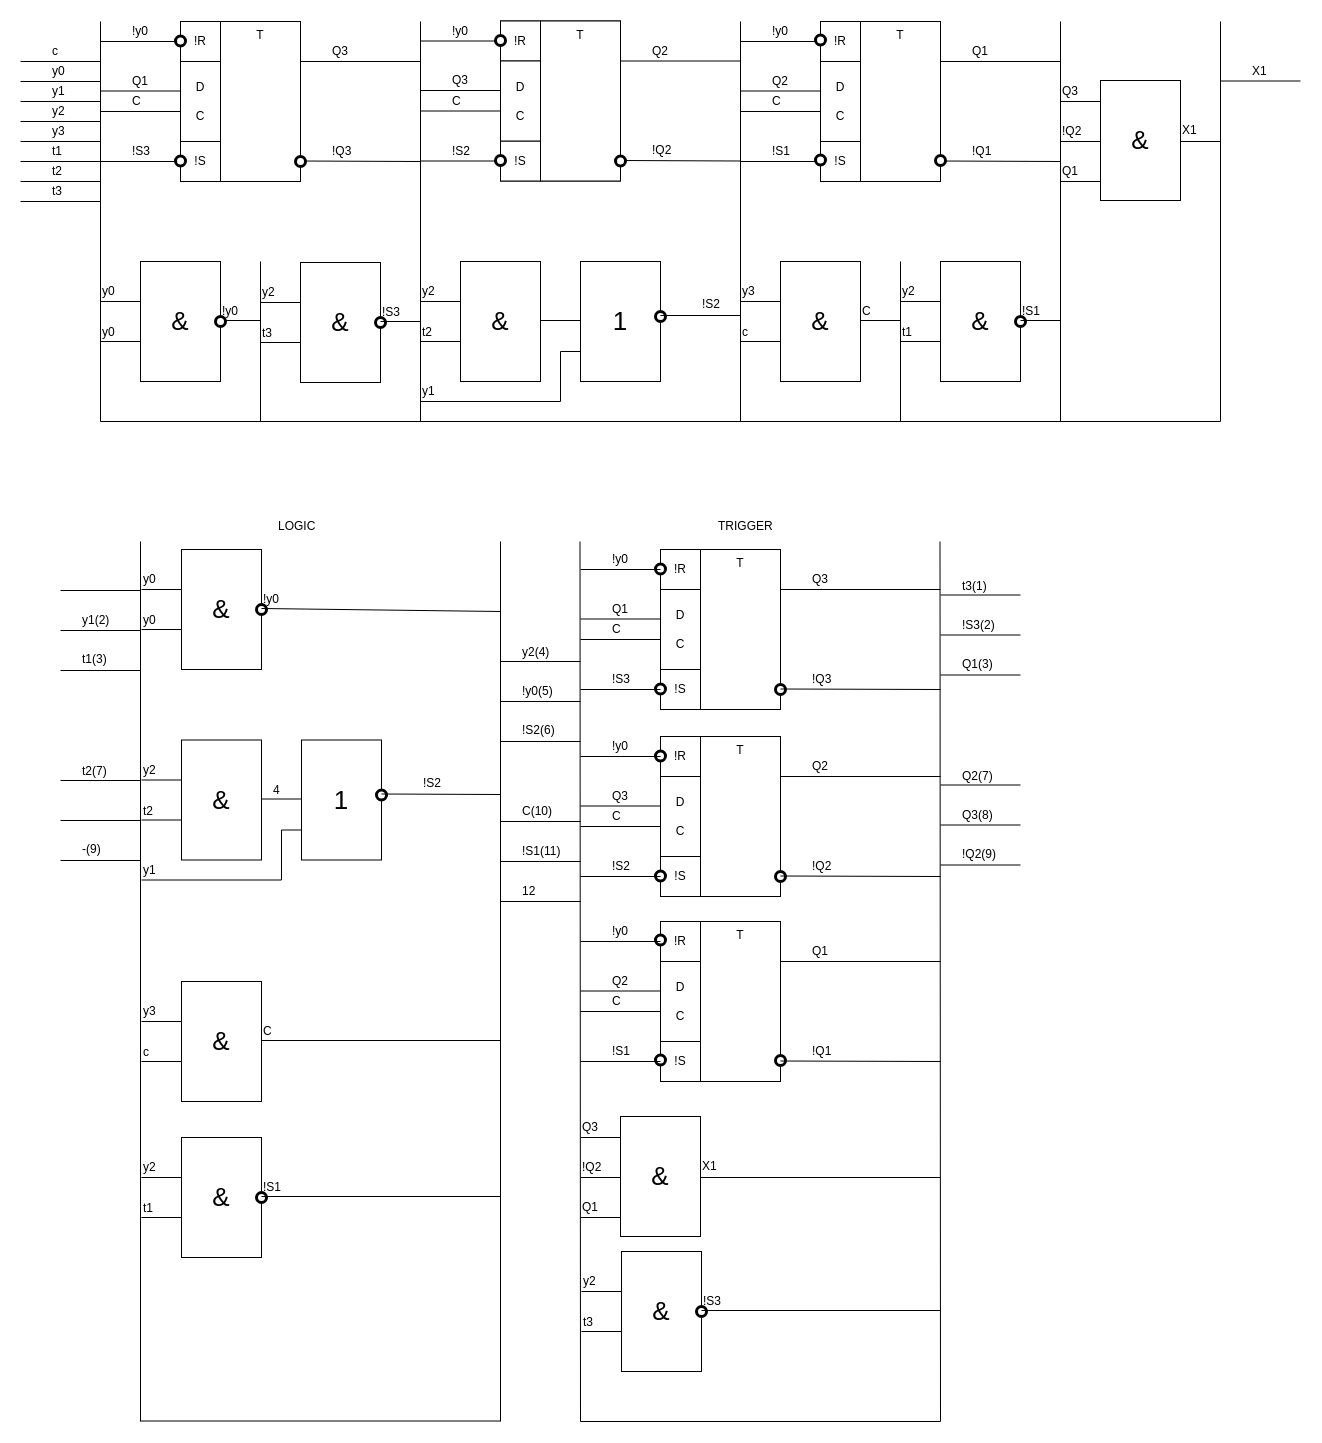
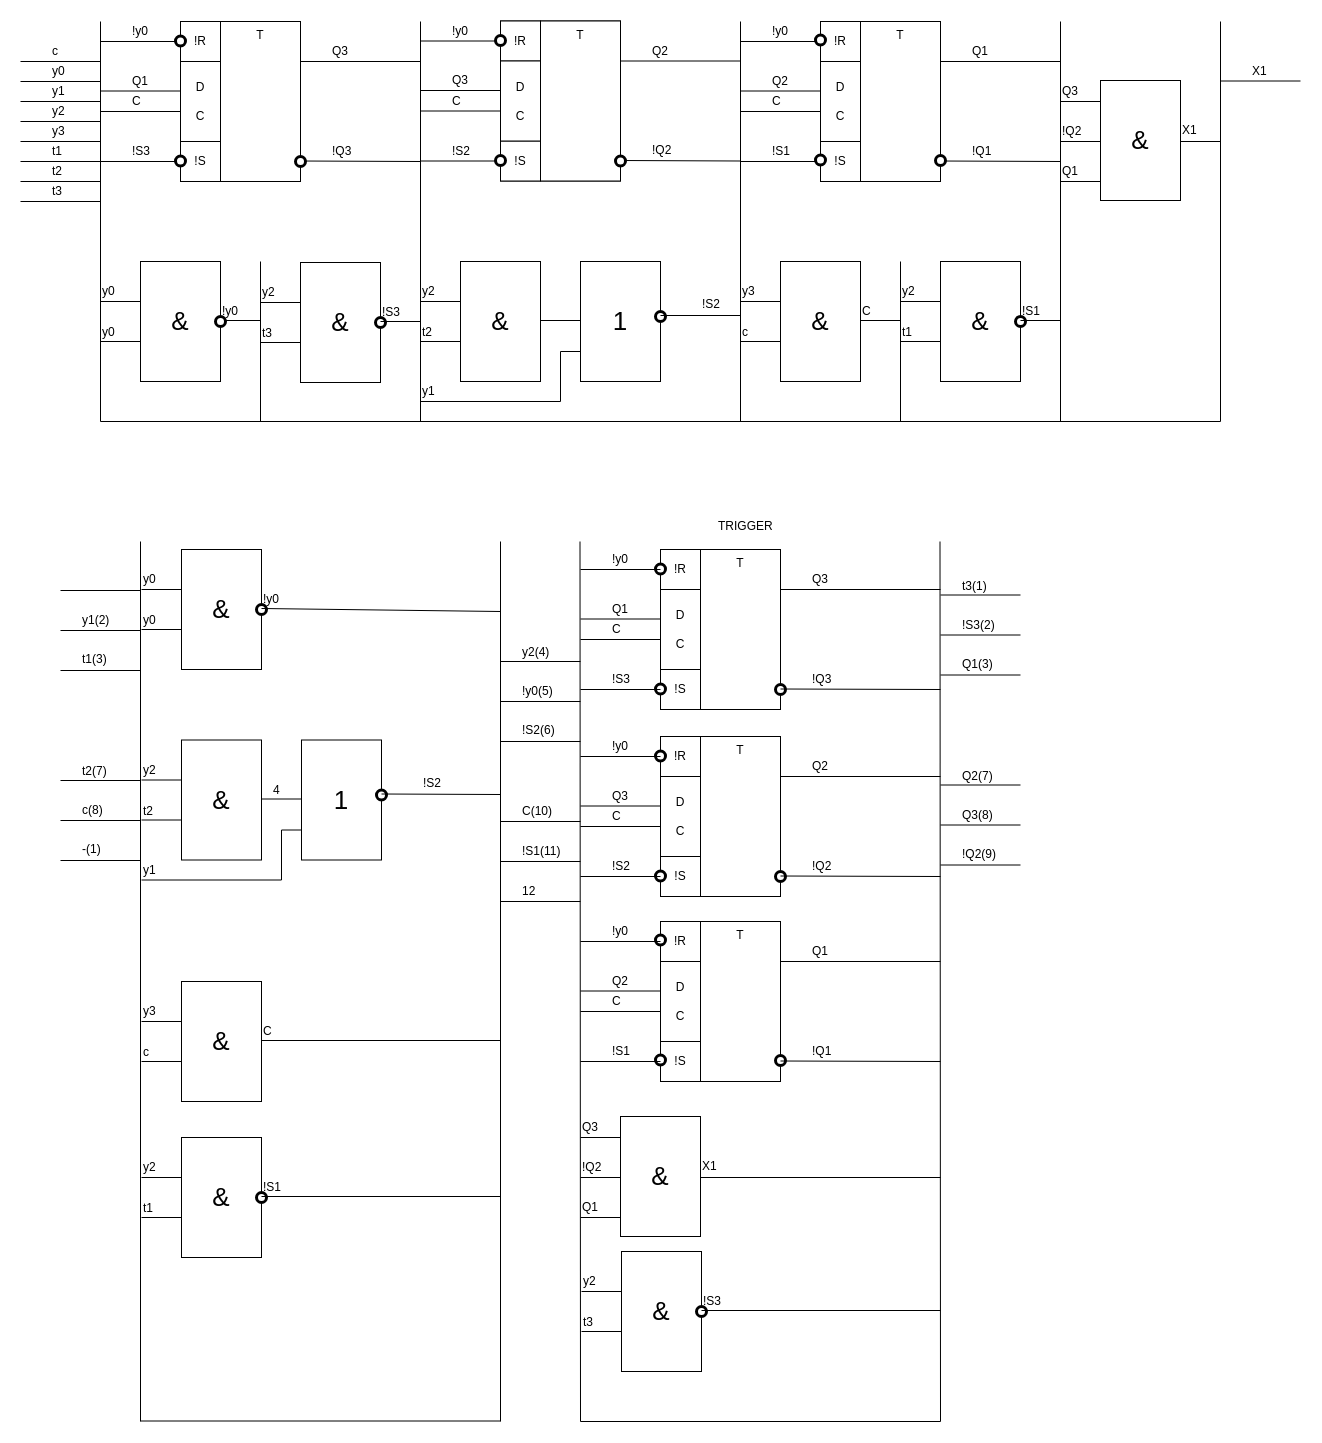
(302, 527) -> none
none -> (101, 811)
(96, 850) -> (96, 850)
